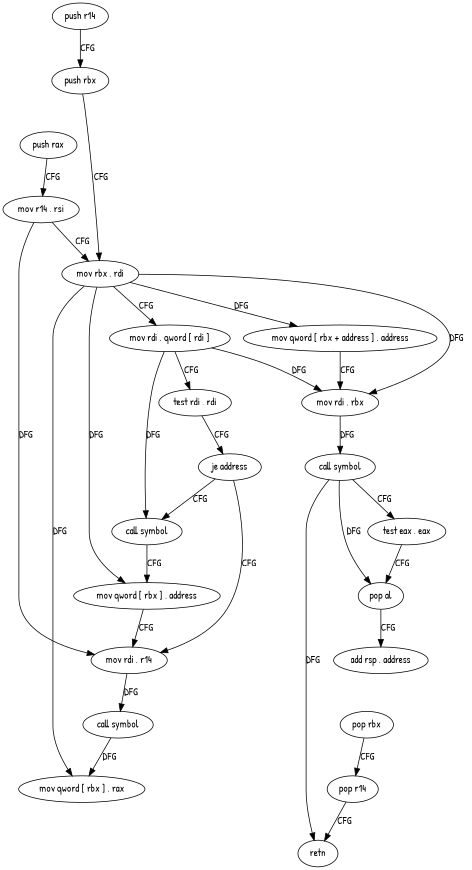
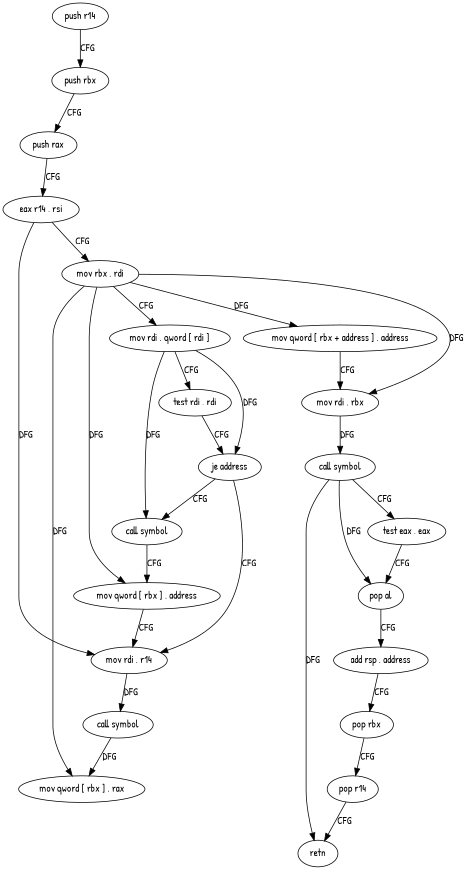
(92, 173) -> (66, 110)
(41, 209) -> (41, 209)
(265, 364) -> (238, 390)
none -> (375, 689)
